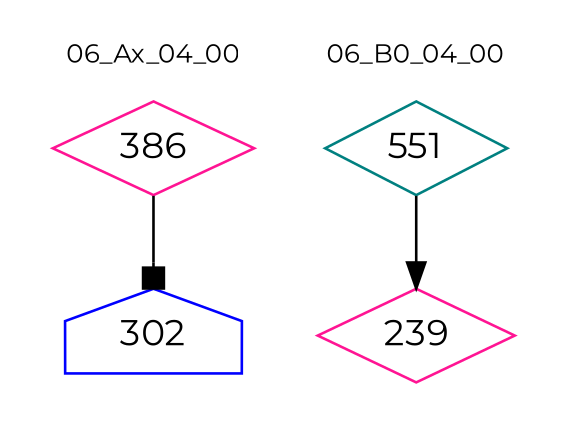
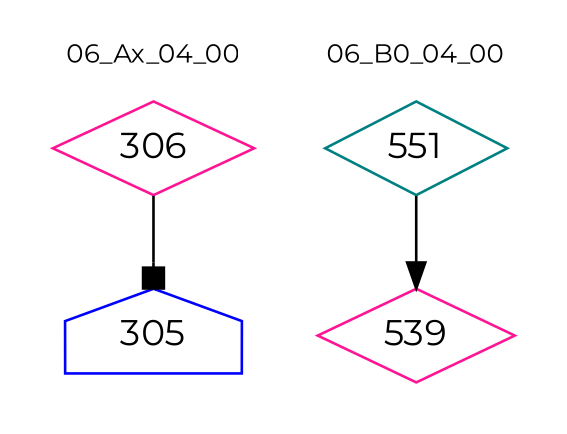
(153, 148) -> (153, 148)
(153, 336) -> (153, 336)
(416, 336) -> (416, 336)
